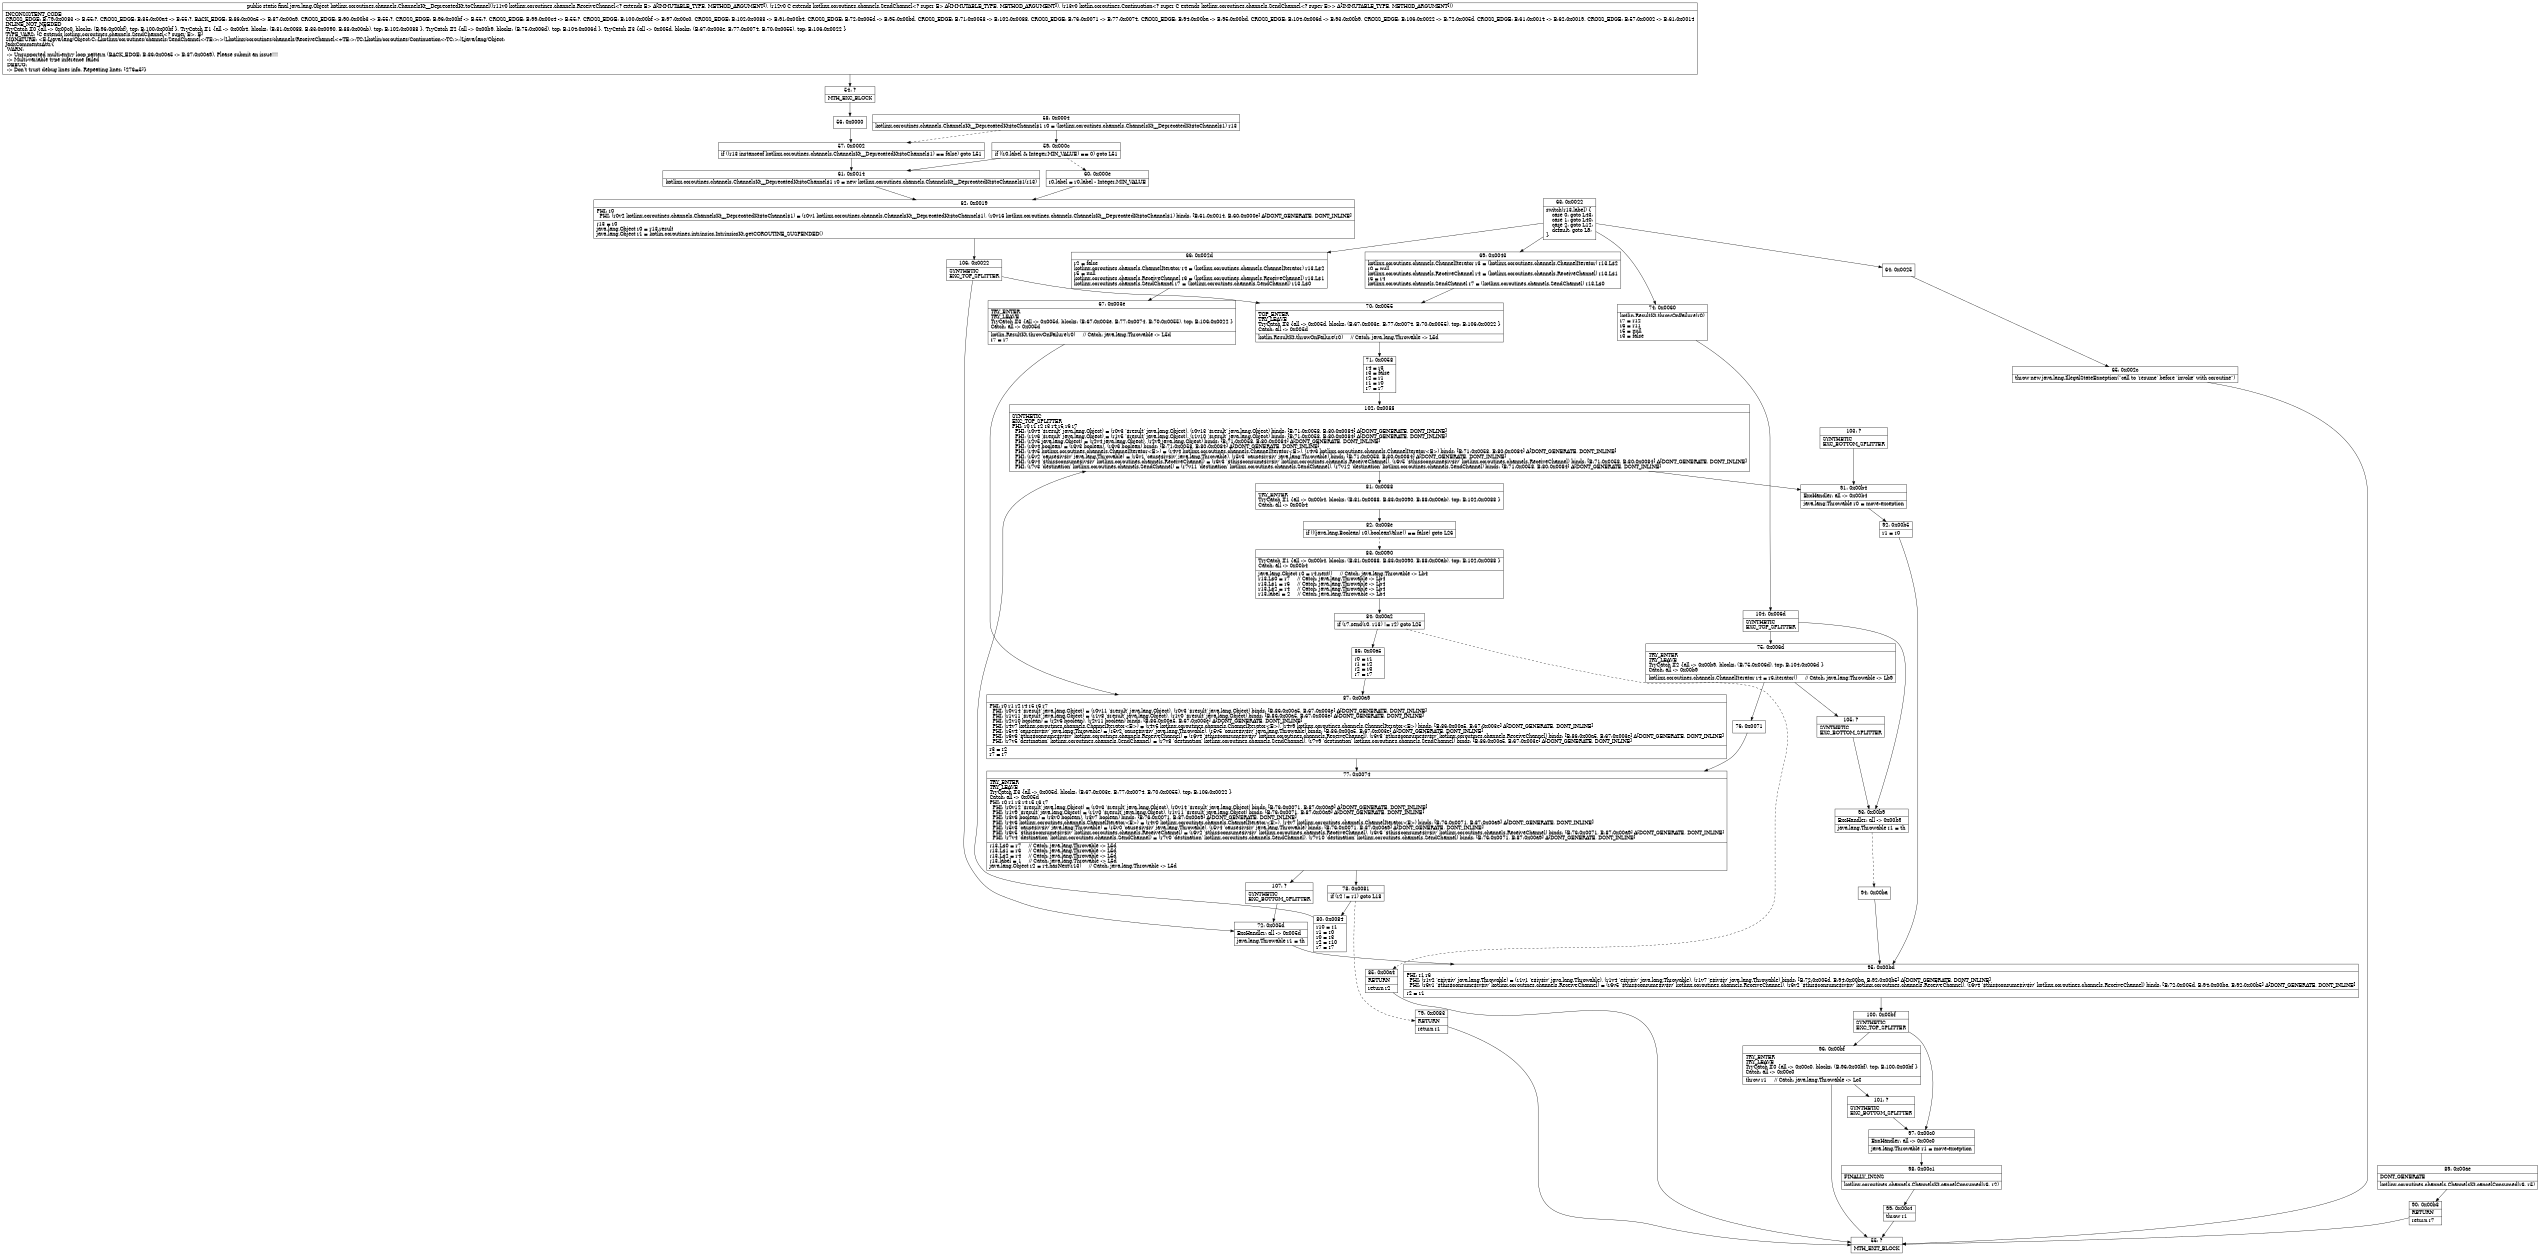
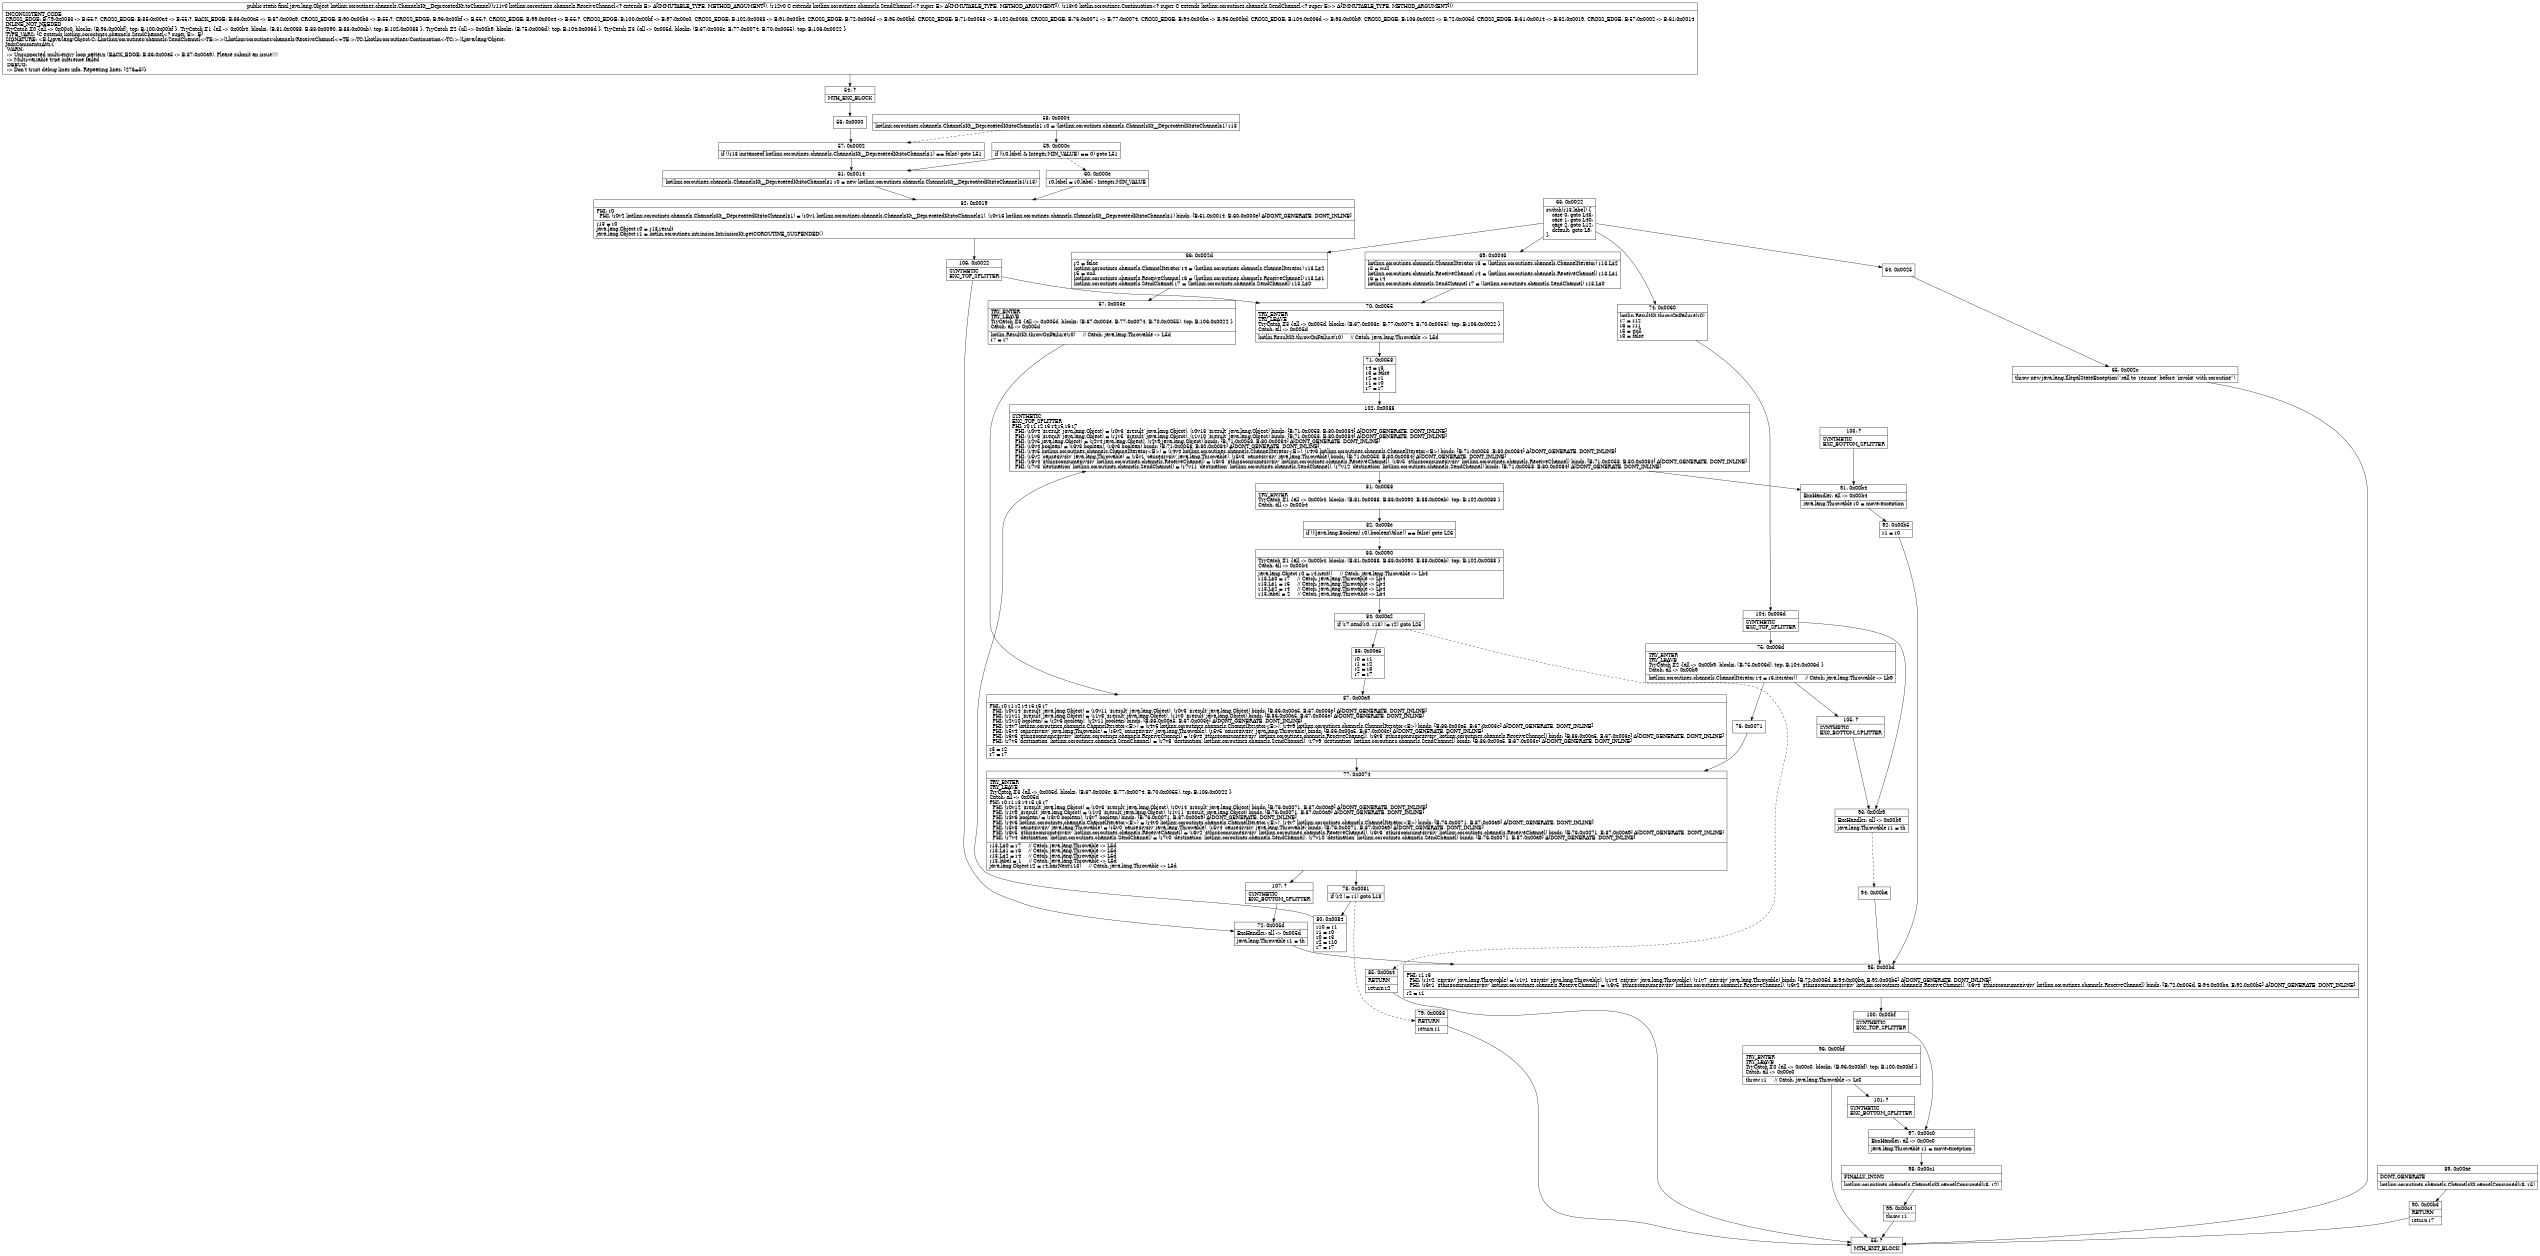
(1379, 269) -> (1379, 269)
(1274, 315) -> (1273, 315)
(1863, 1038) -> none
